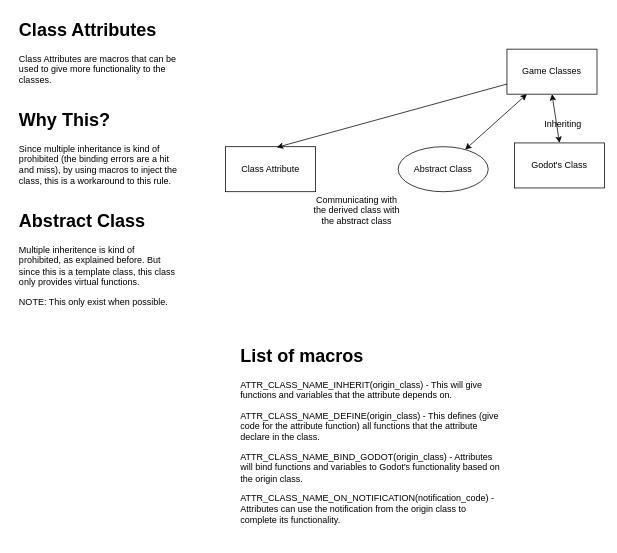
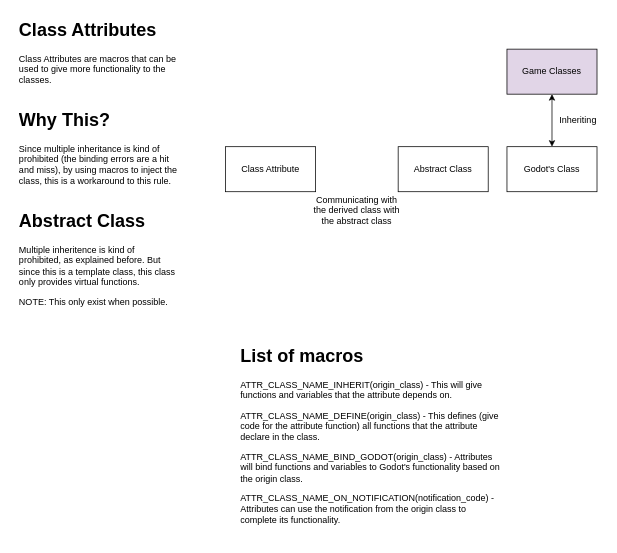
(552, 72) -> (552, 72)
(394, 115) -> none
(496, 121) -> none
(563, 124) -> (578, 120)
(559, 165) -> (552, 169)
(443, 169) -> (443, 169)
